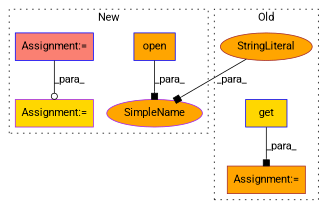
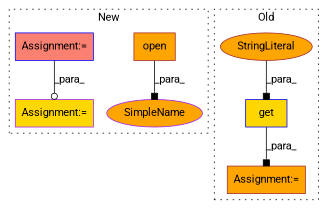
(155, 47) -> (155, 47)
(220, 74) -> (266, 76)
